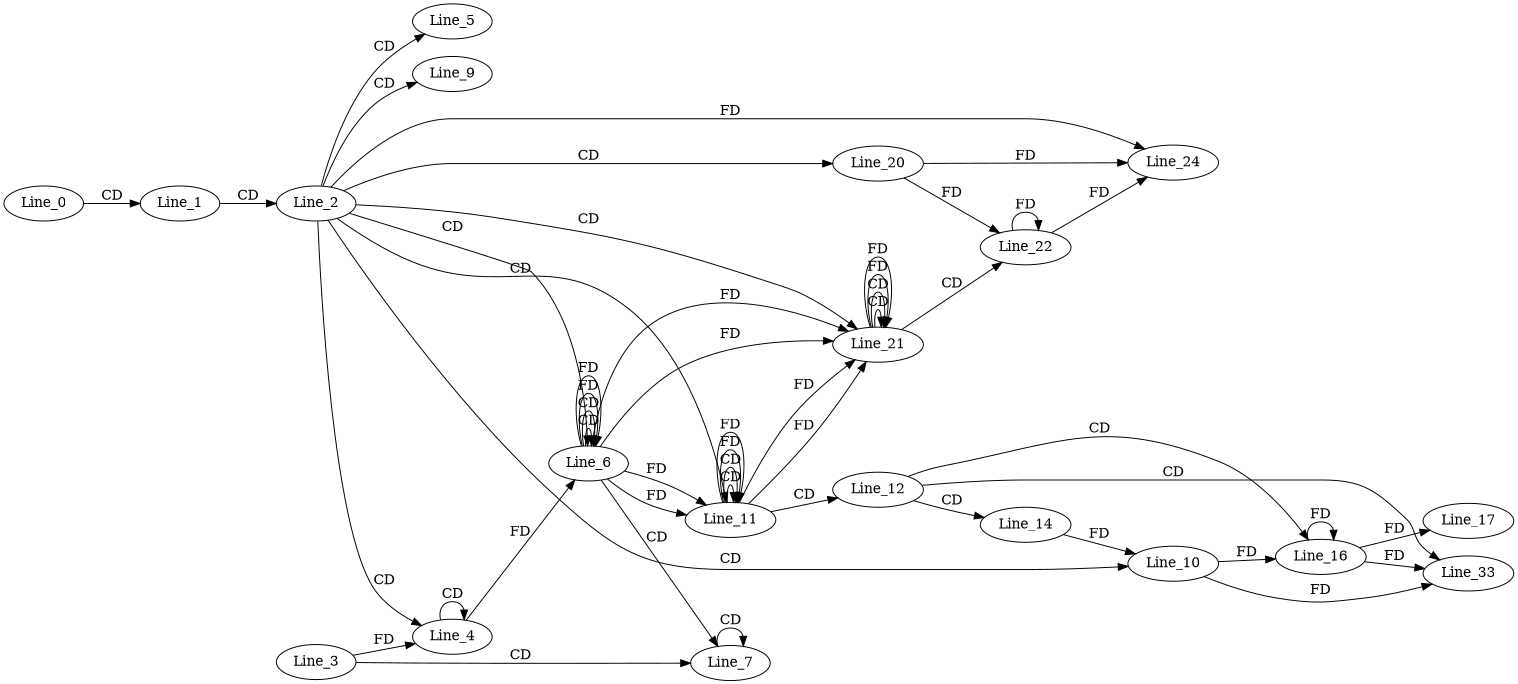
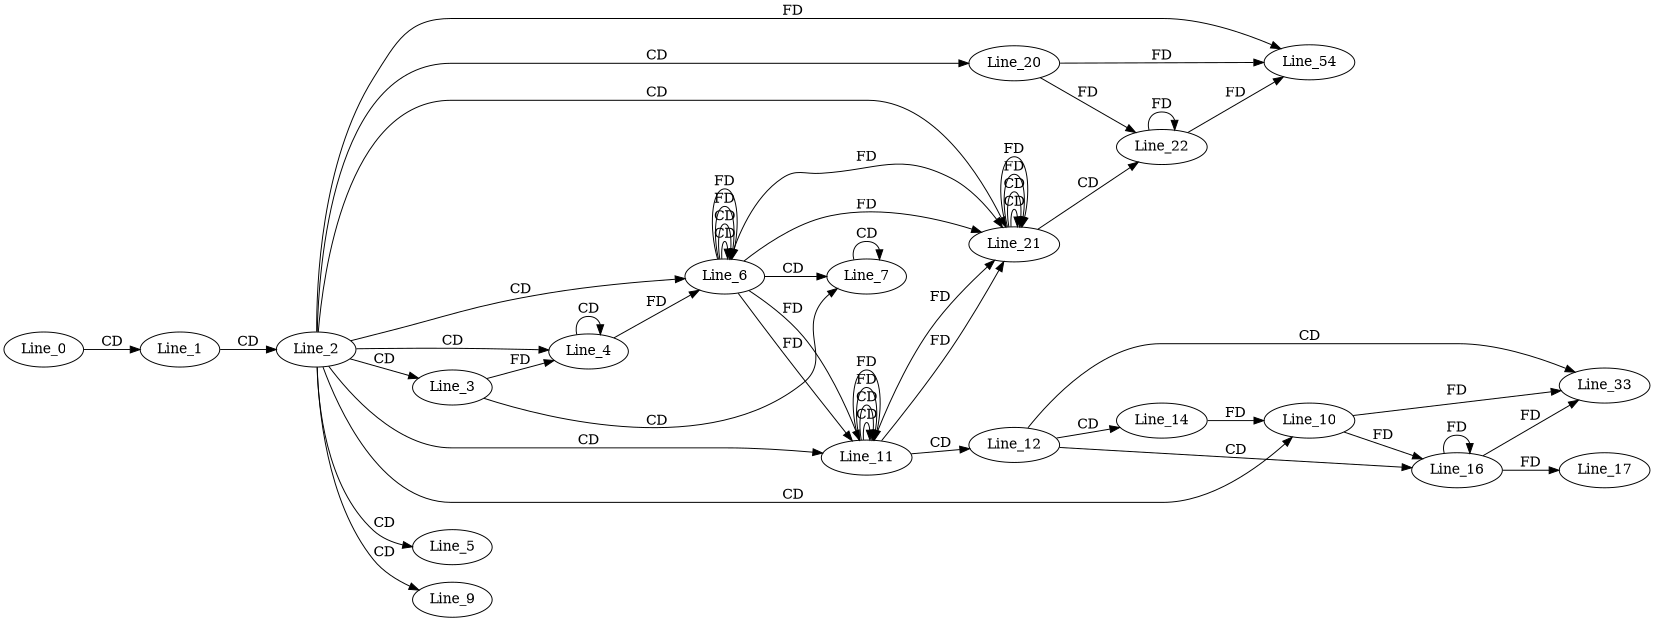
(1173, 163) -> (1309, 62)
none -> (380, 367)
